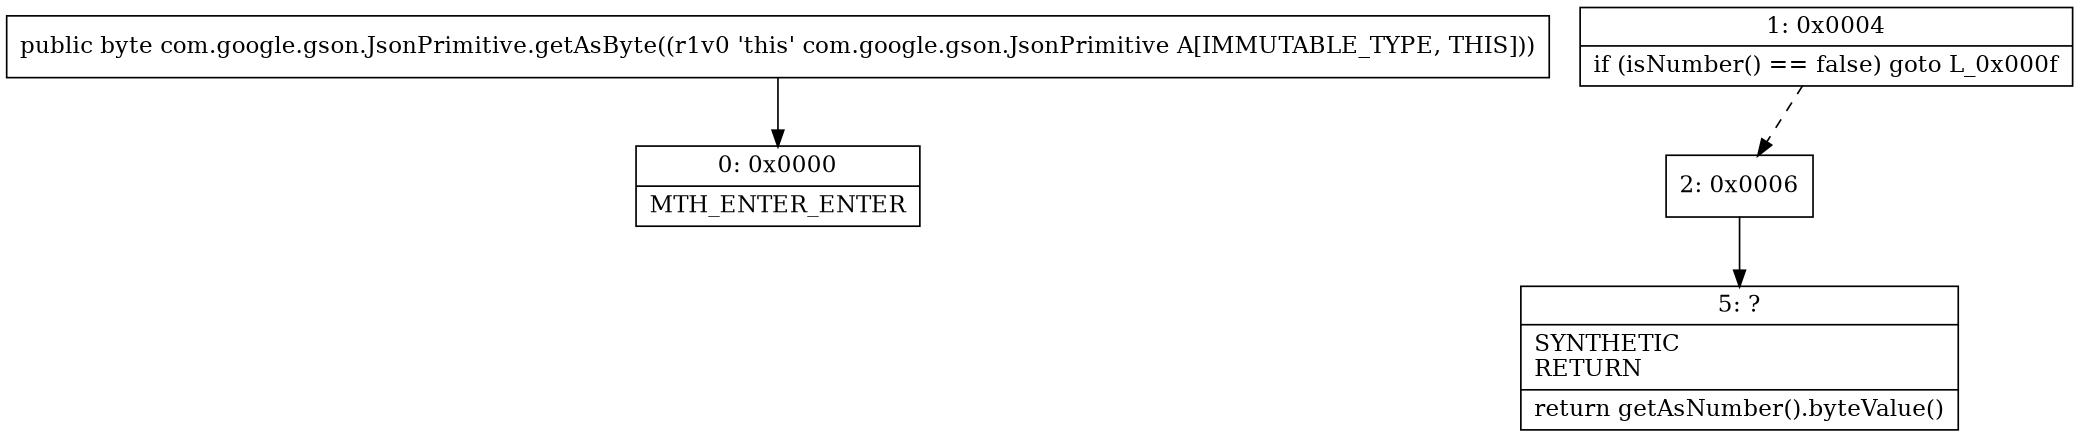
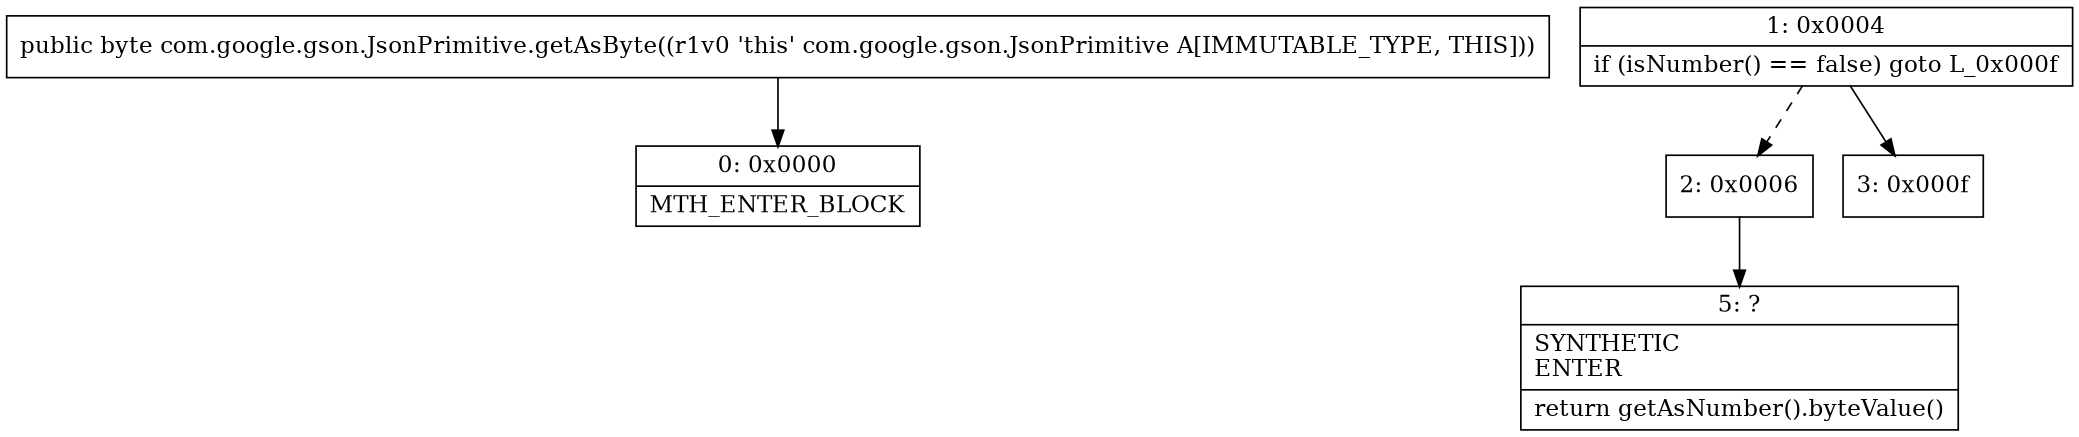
none -> (1913, 186)
(778, 205) -> (778, 205)
(1588, 369) -> (1578, 369)
